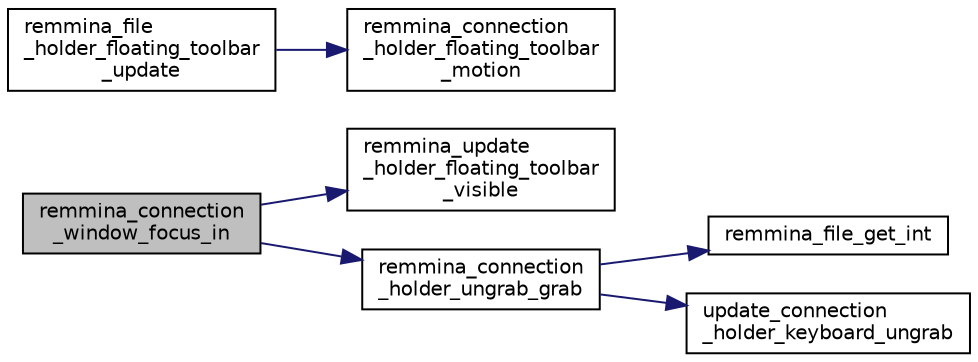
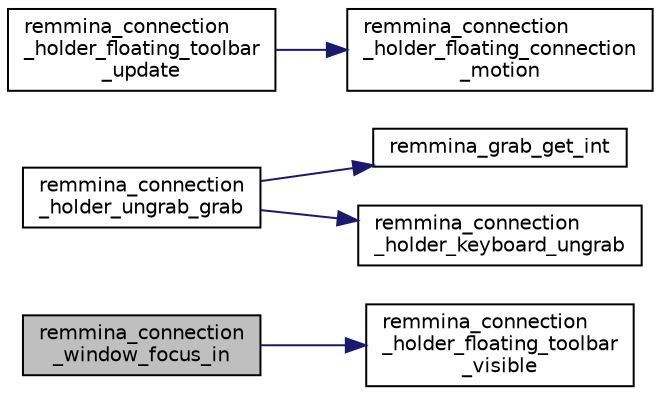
(142, 50) -> (142, 50)
(481, 50) -> (500, 50)
(481, 170) -> (500, 345)
(828, 236) -> (500, 148)
(301, 250) -> none
(828, 323) -> (500, 236)
